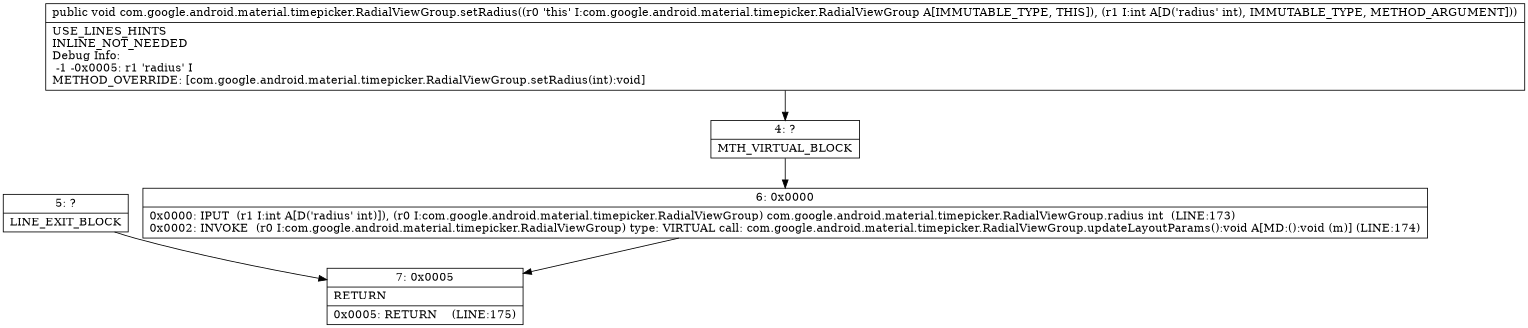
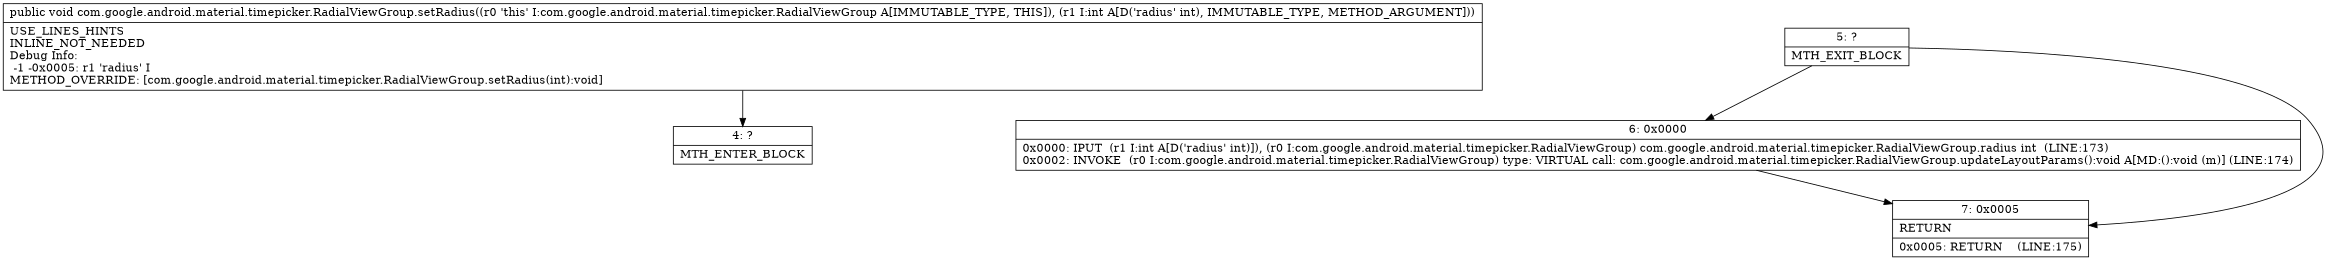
(785, 148) -> (743, 154)
(785, 169) -> (1762, 91)
(66, 222) -> (1847, 56)
